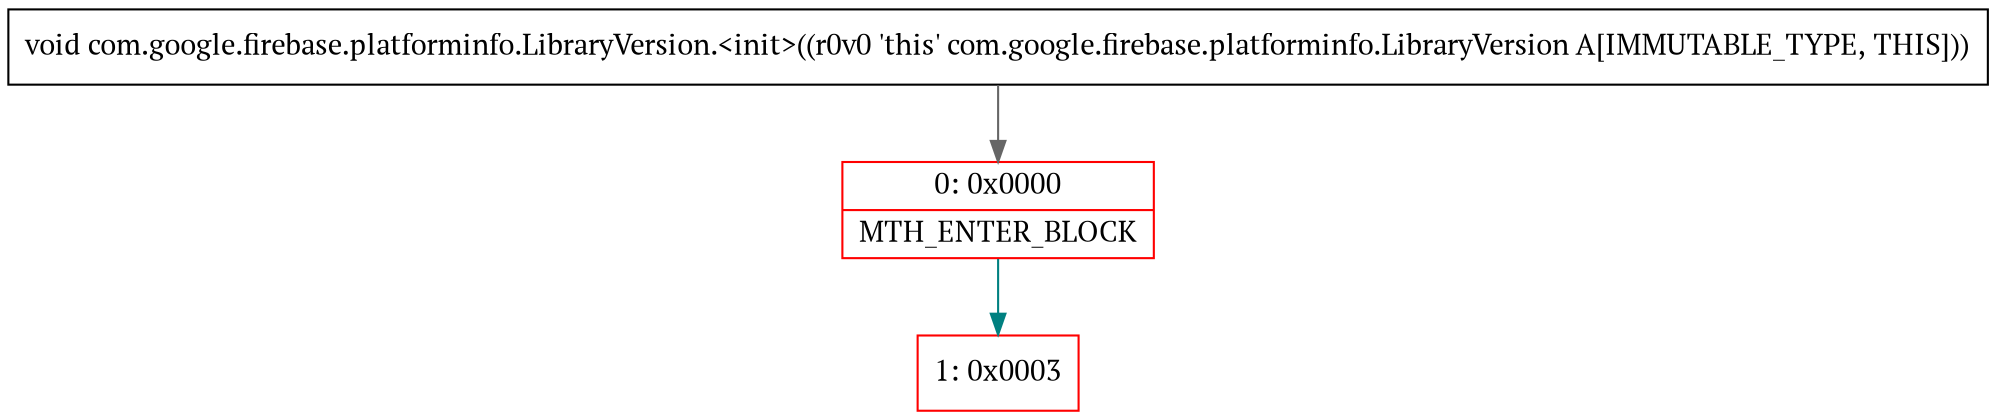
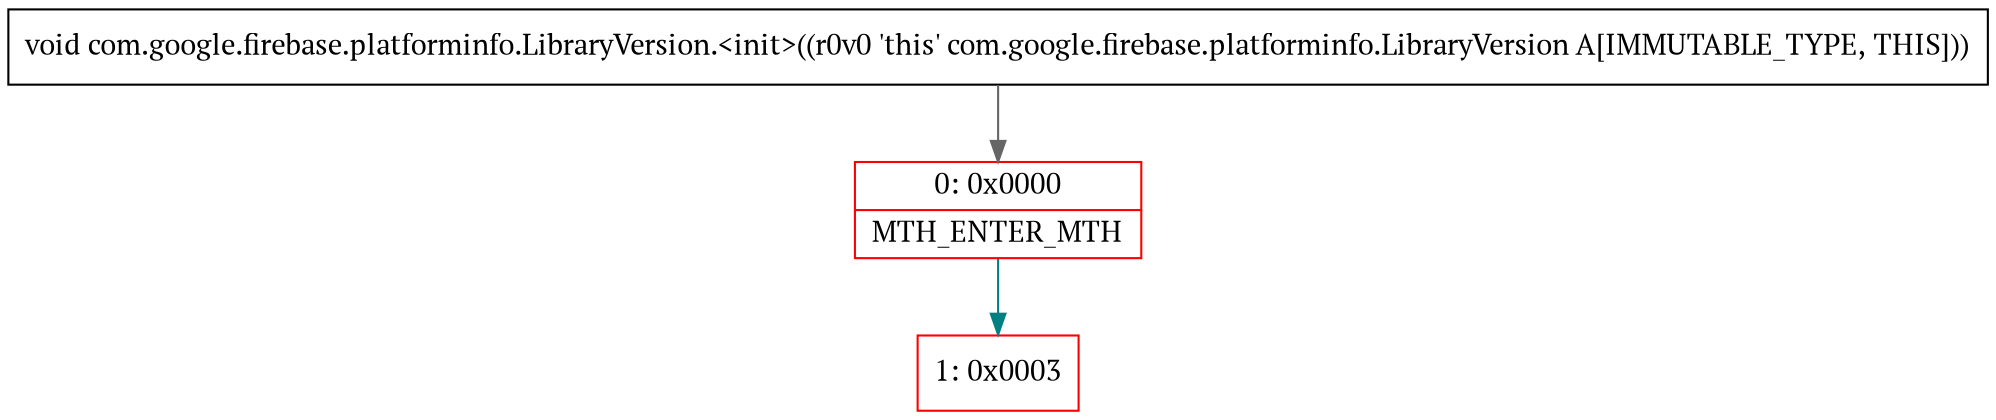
(998, 233) -> (998, 233)
